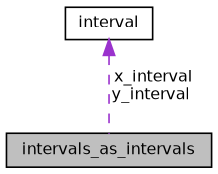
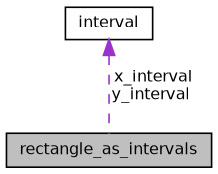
(109, 150) -> (109, 150)
